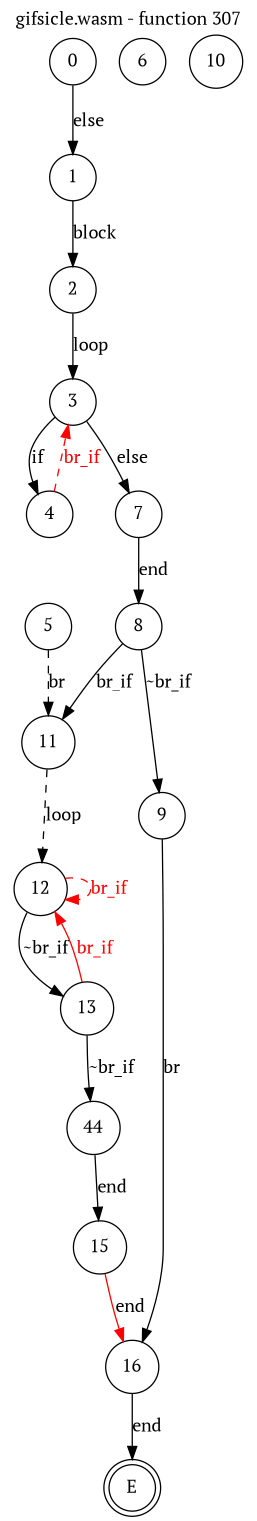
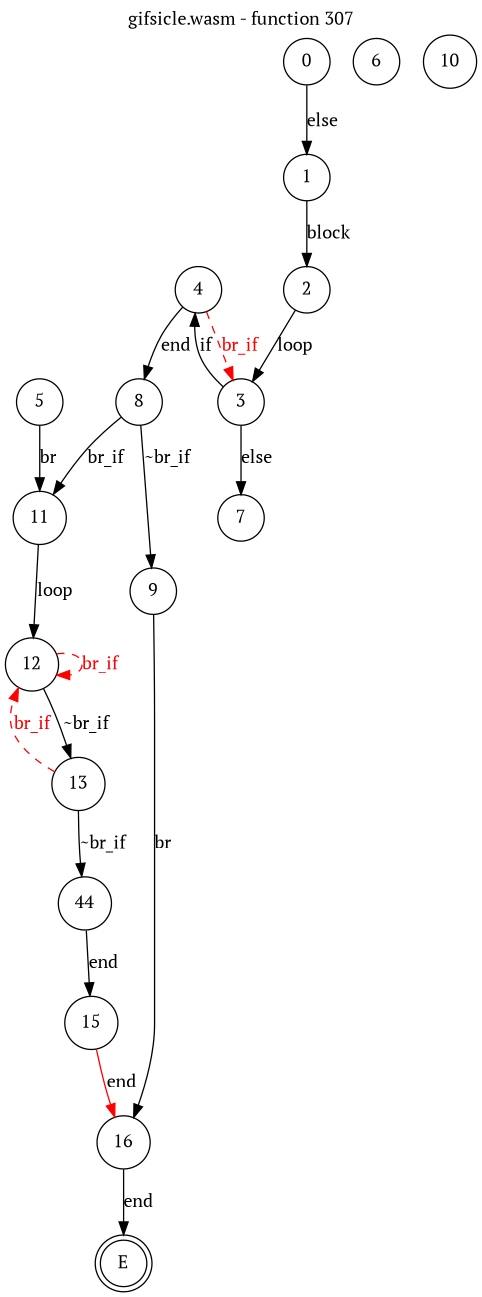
(139, 564) -> (162, 335)
(48, 676) -> (40, 452)
(45, 809) -> (36, 585)
(74, 952) -> (20, 743)
